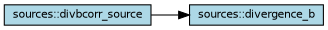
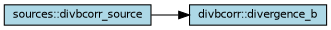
(256, 15) -> (258, 15)
